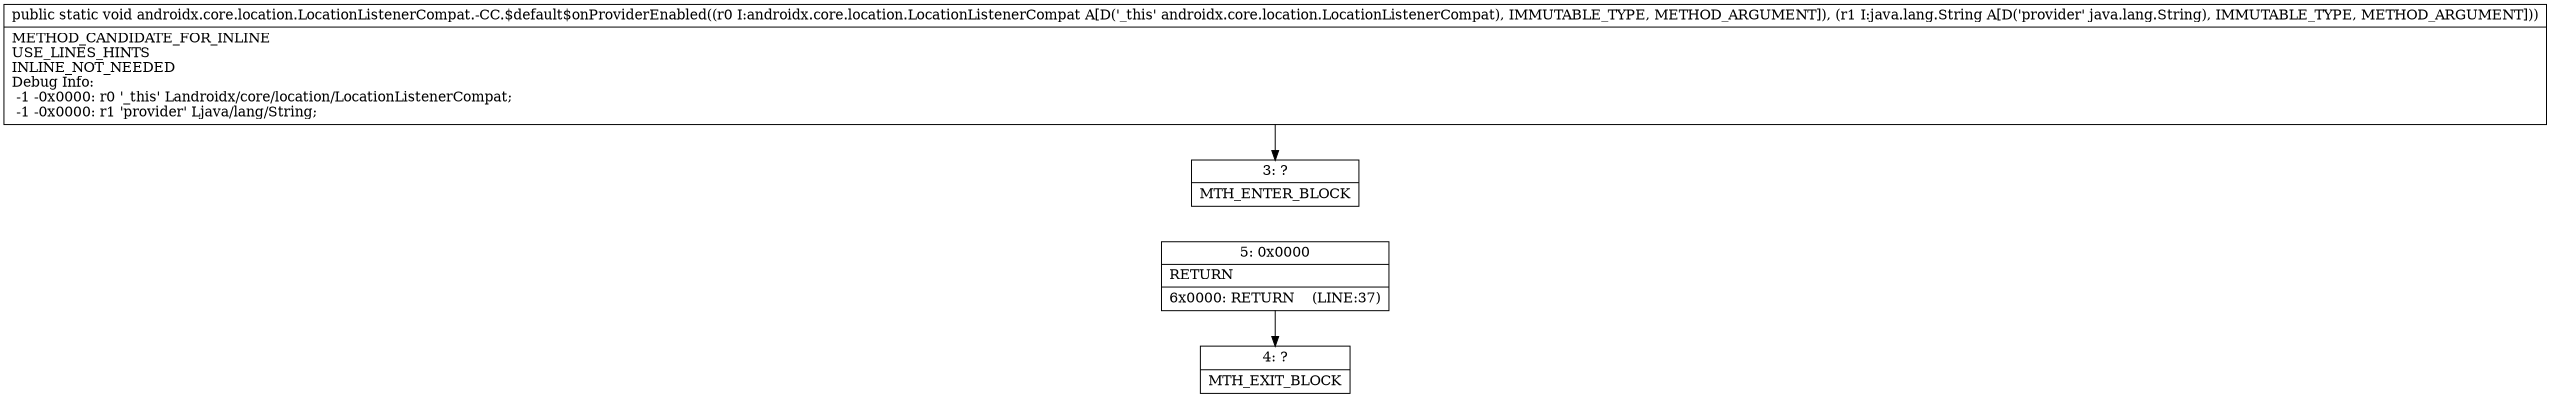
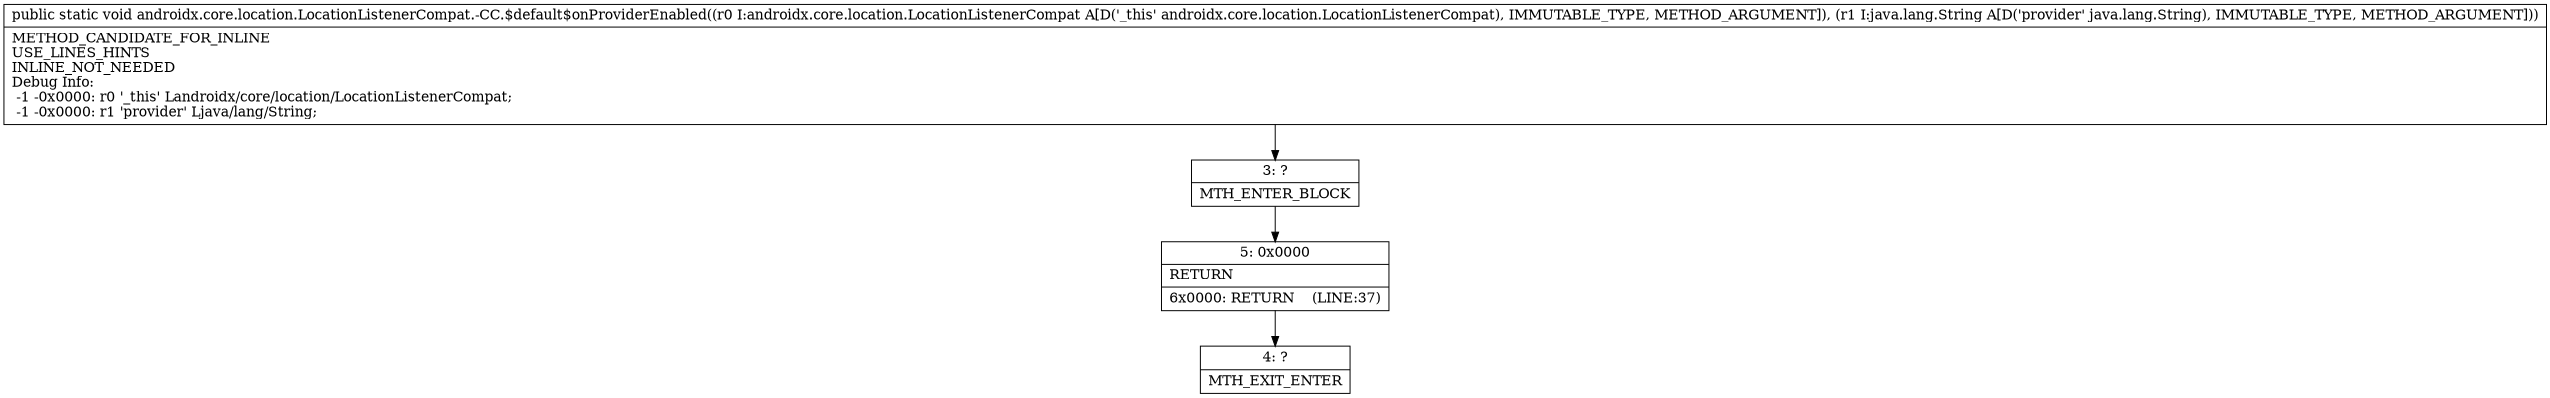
none -> (1275, 219)
(1275, 381) -> (1275, 381)
